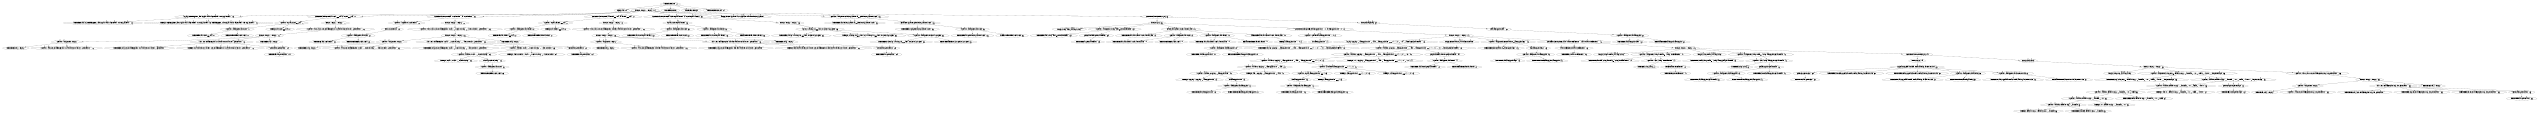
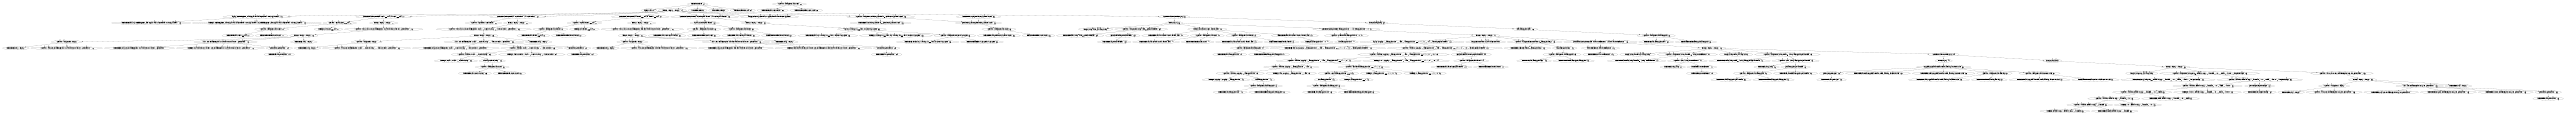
(917, 26) -> (979, 19)
(392, 29) -> none
none -> (475, 73)
